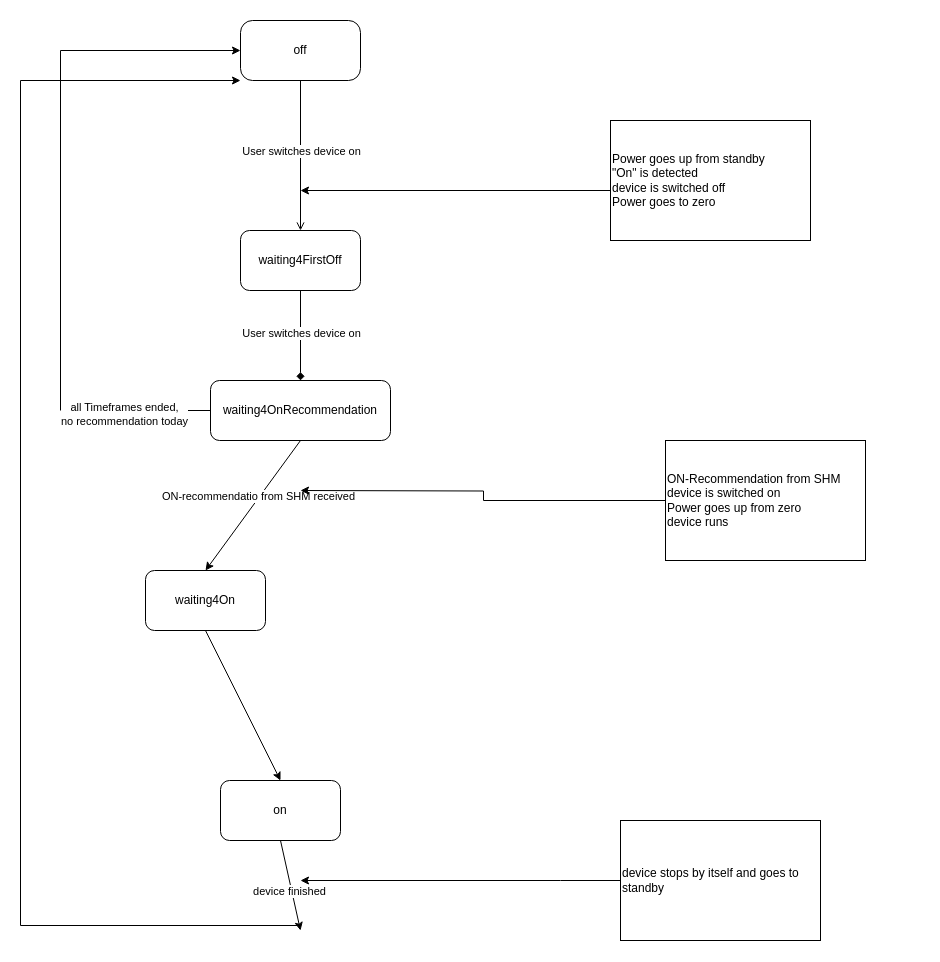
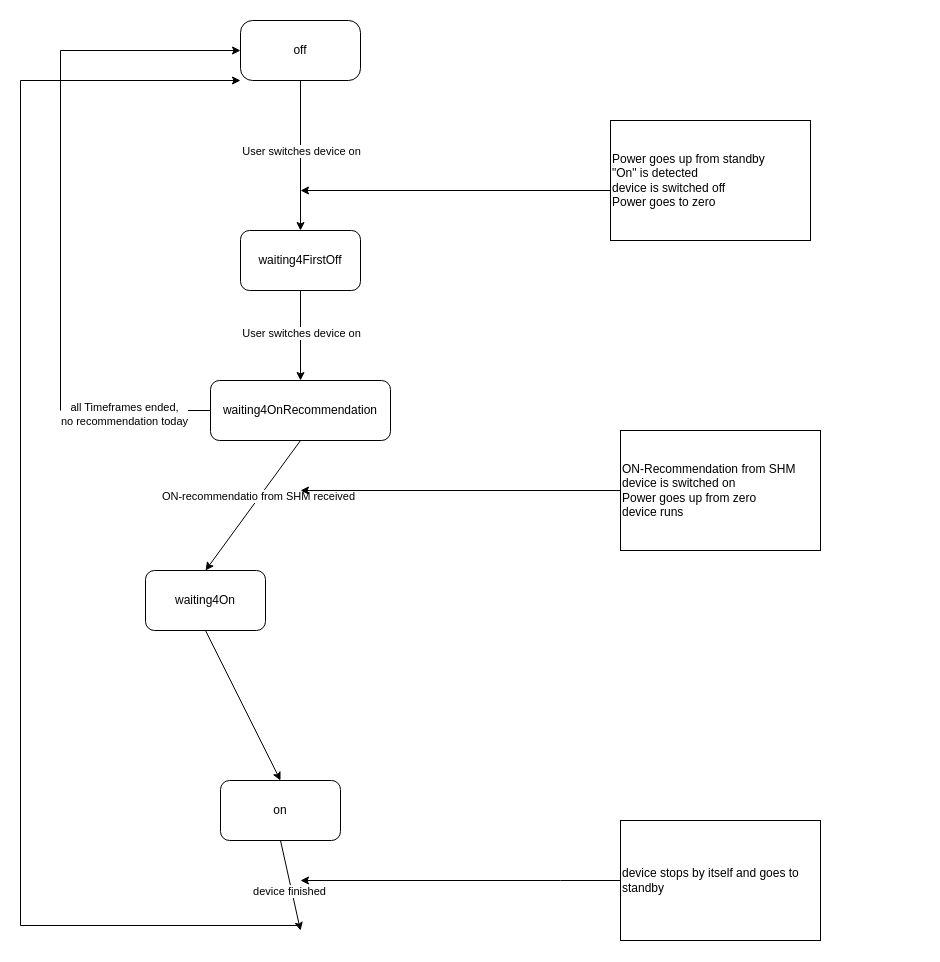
(301, 224) -> (301, 222)
(301, 372) -> (301, 372)
(766, 501) -> (721, 491)
